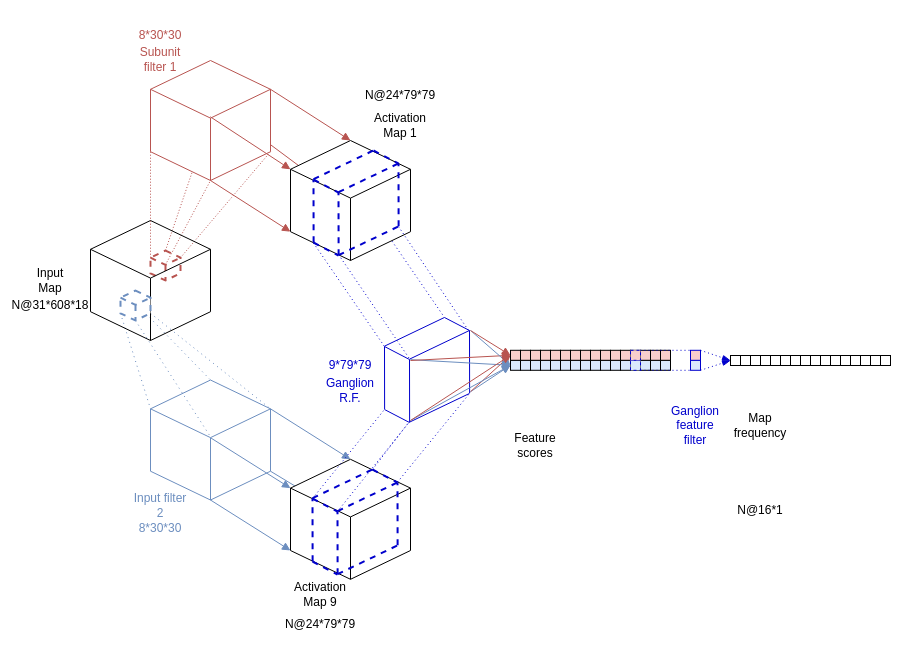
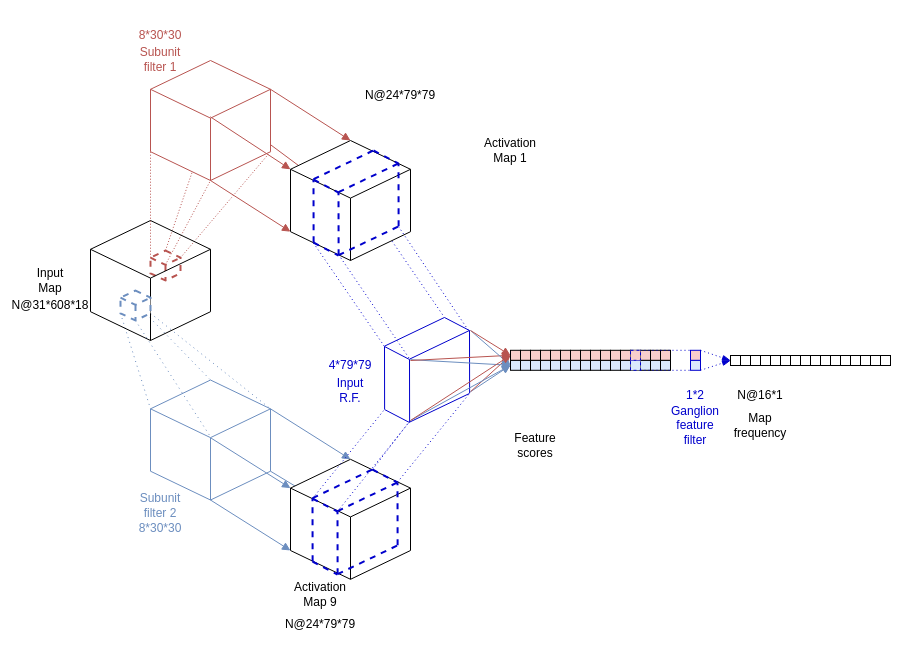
(401, 126) -> (511, 151)
(351, 366) -> (351, 366)
(351, 391) -> (351, 391)
none -> (696, 395)
(161, 506) -> (161, 506)
(761, 510) -> (761, 395)
